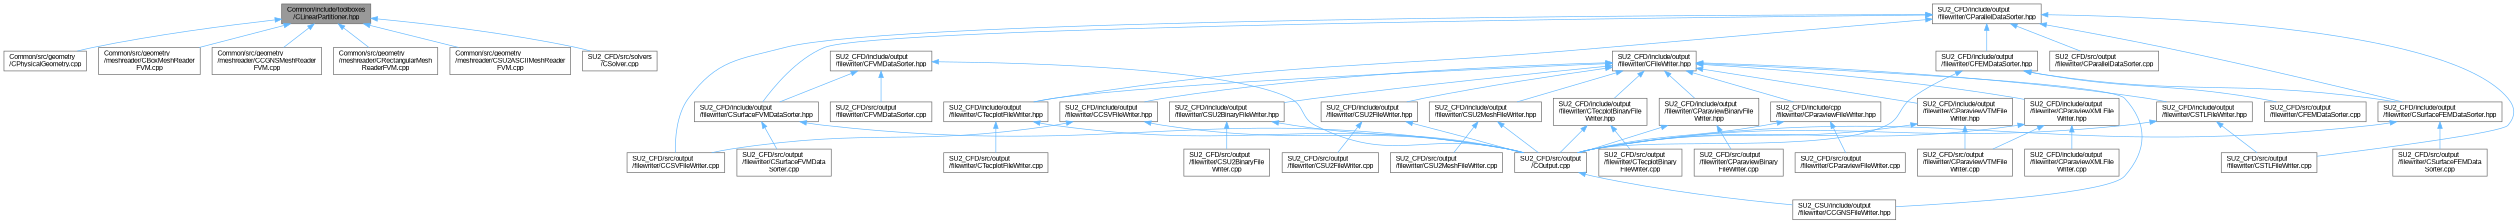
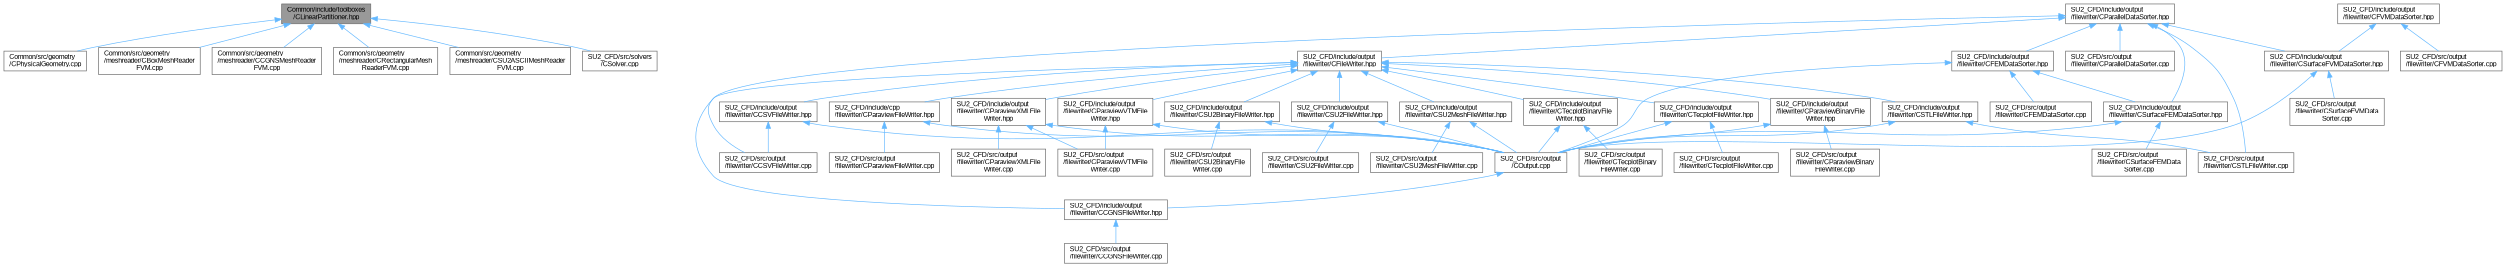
(1480, 57) -> (1720, 38)
(1269, 91) -> none
(2072, 163) -> (998, 163)
(1844, 210) -> (1116, 210)
none -> (1116, 253)
